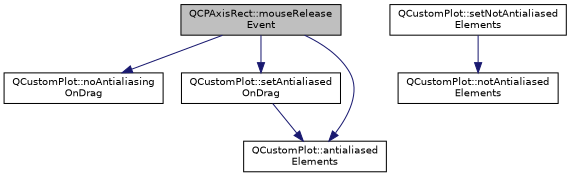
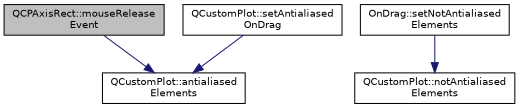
(478, 20) -> (435, 20)
(261, 49) -> none
(84, 88) -> none
